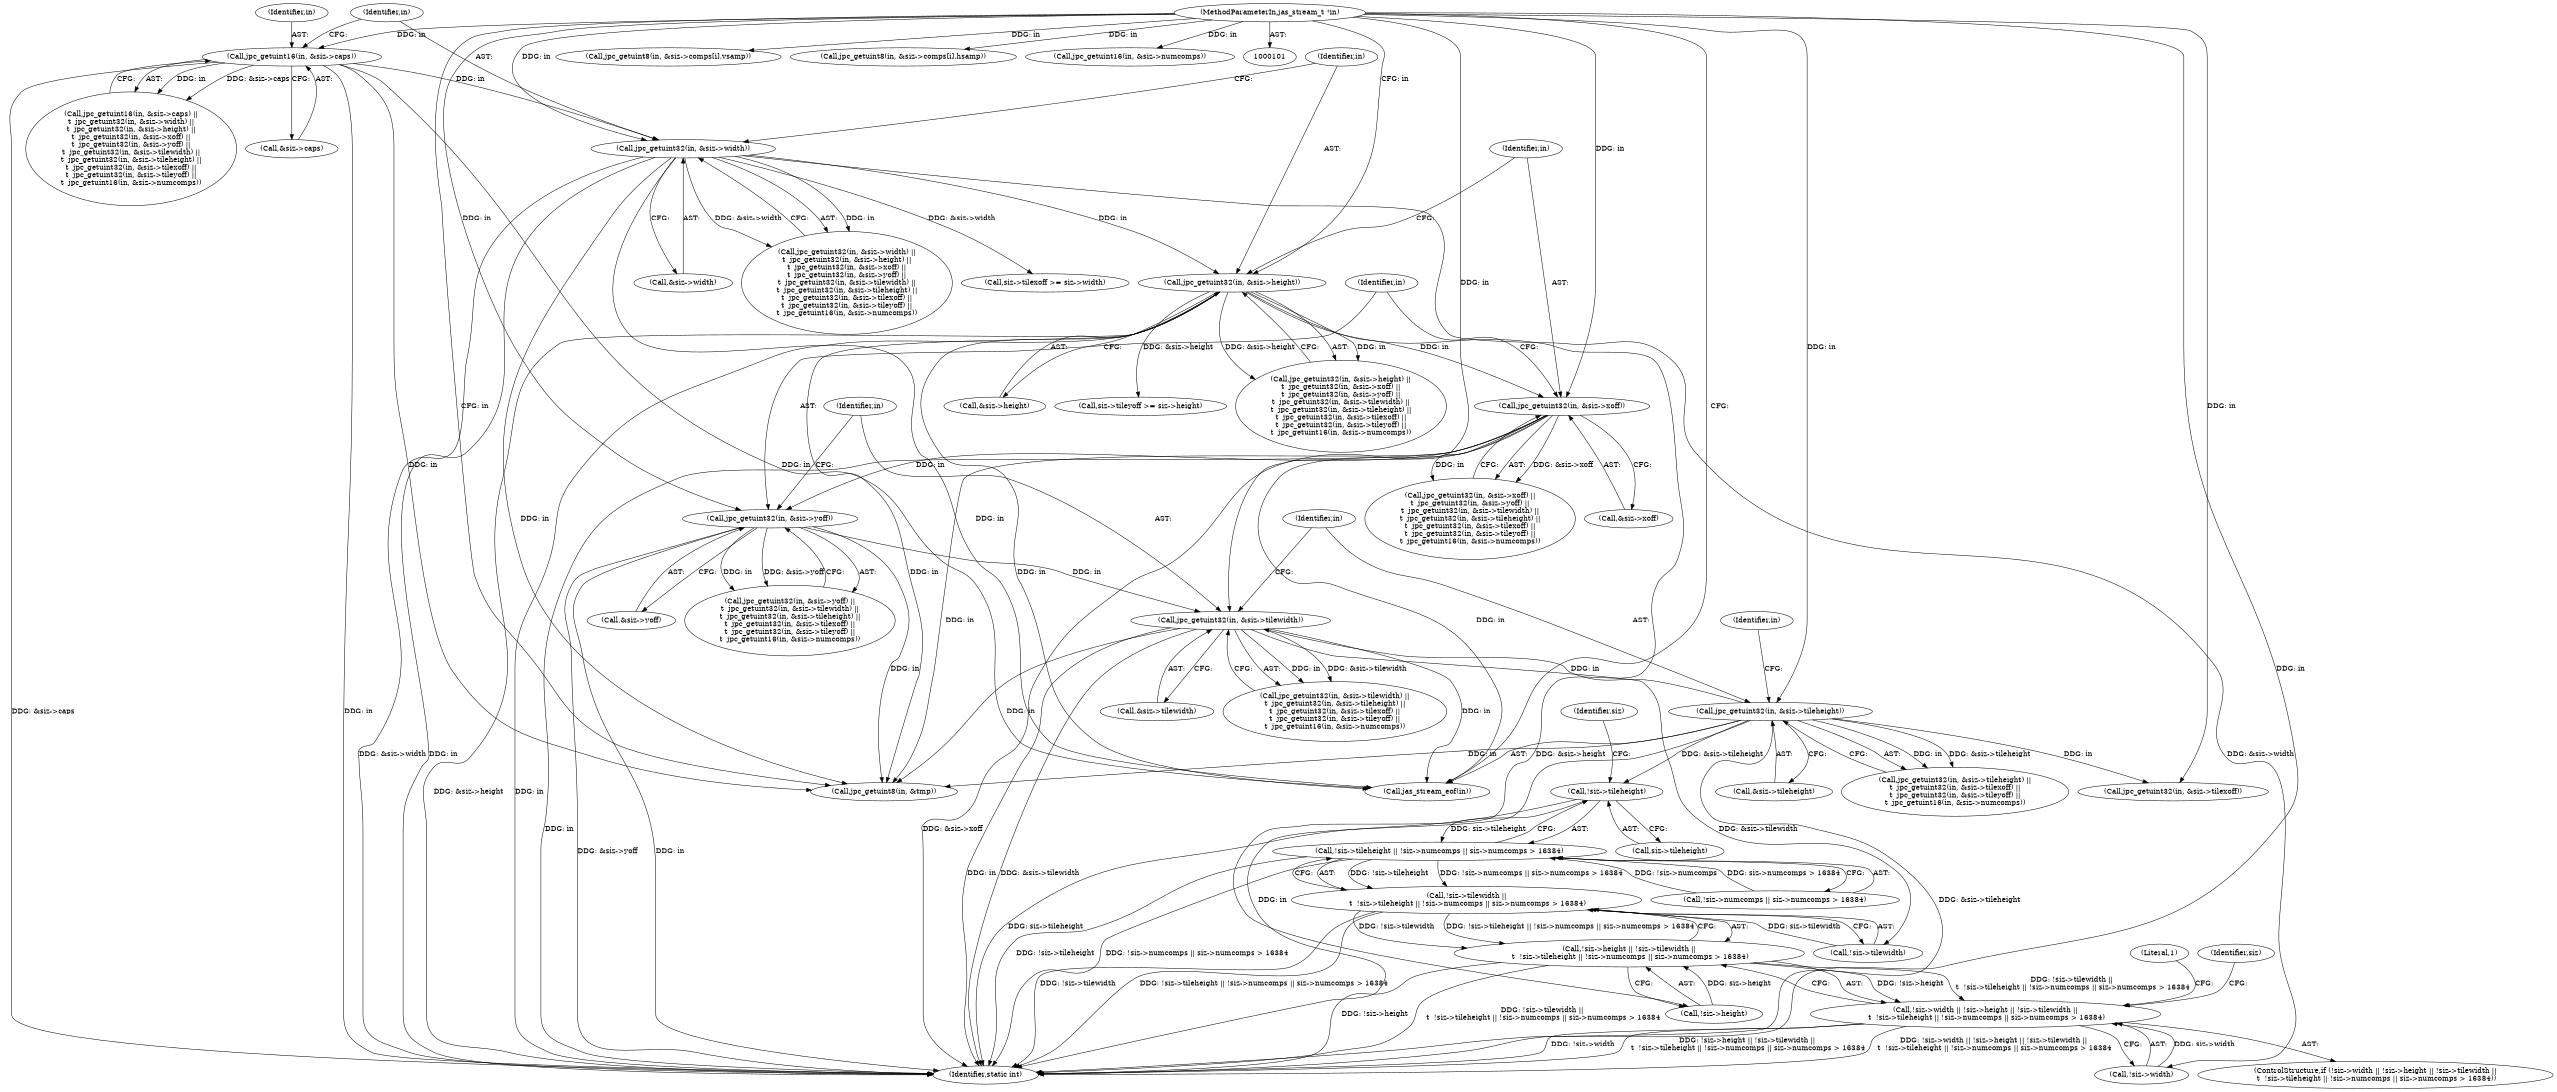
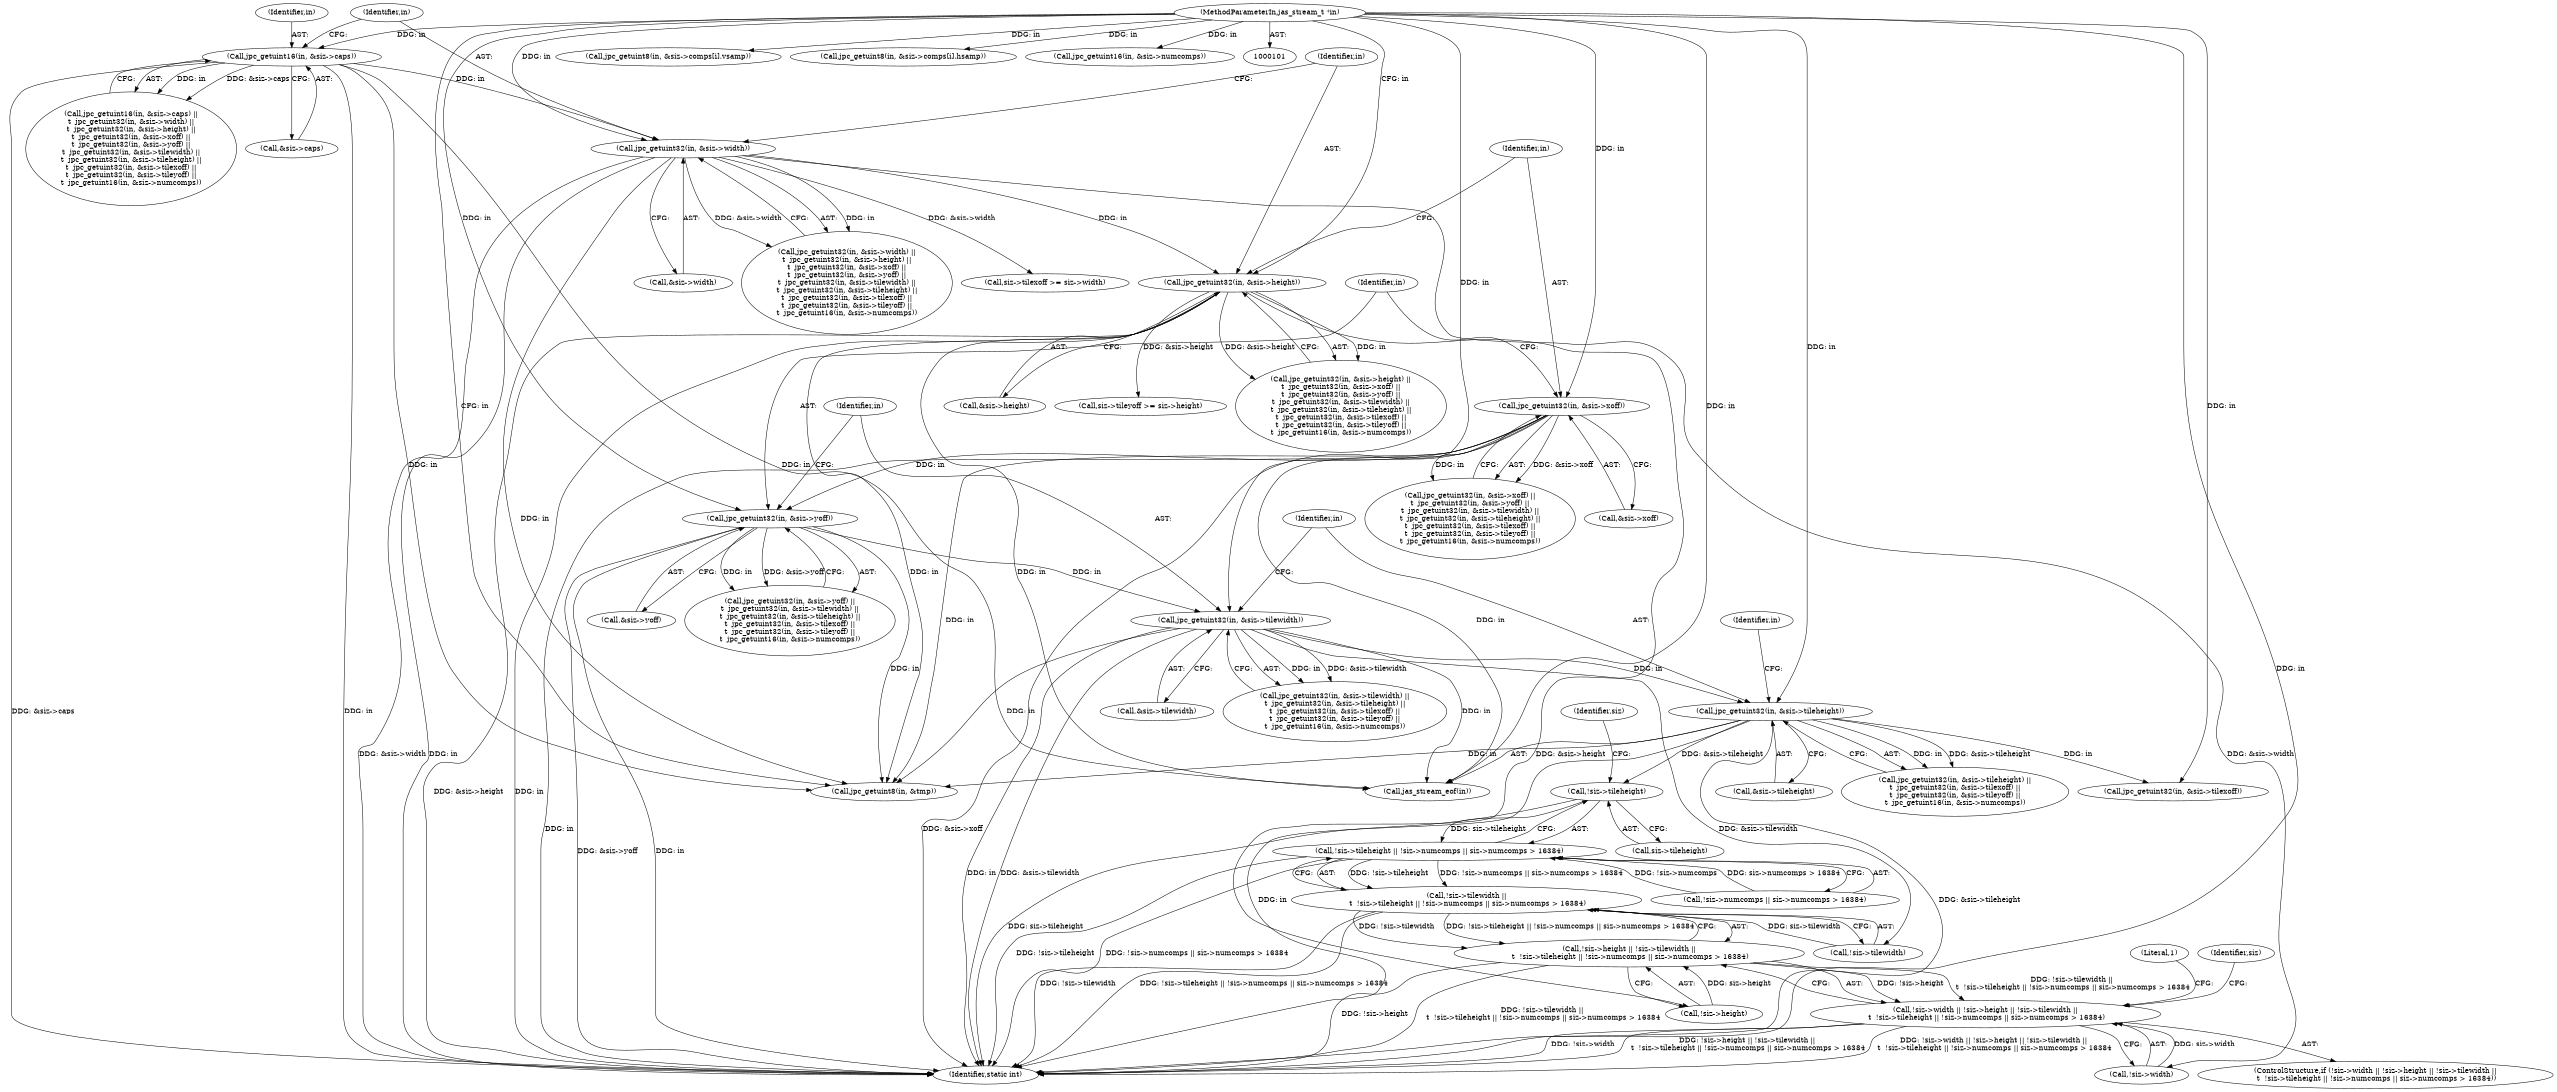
(1400, 346) -> none
(1721, 406) -> (1721, 406)
(943, 482) -> none
(1508, 658) -> (1502, 659)
